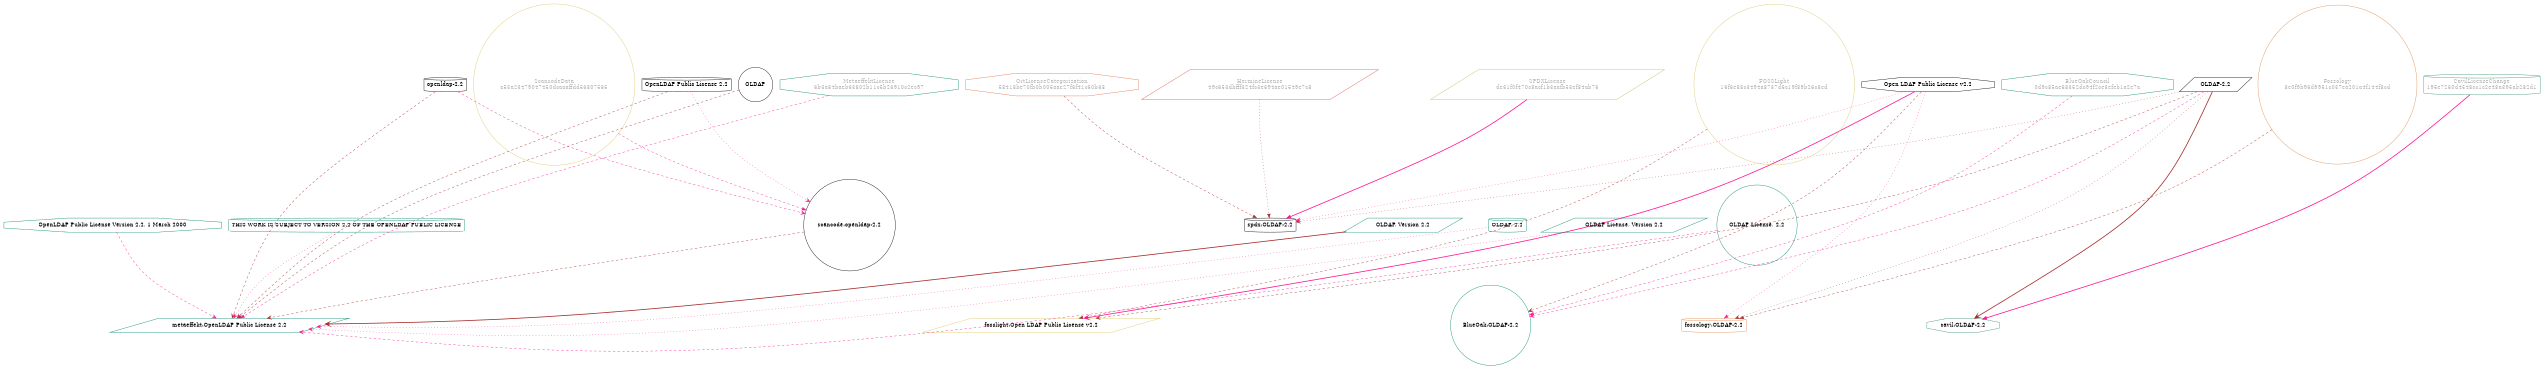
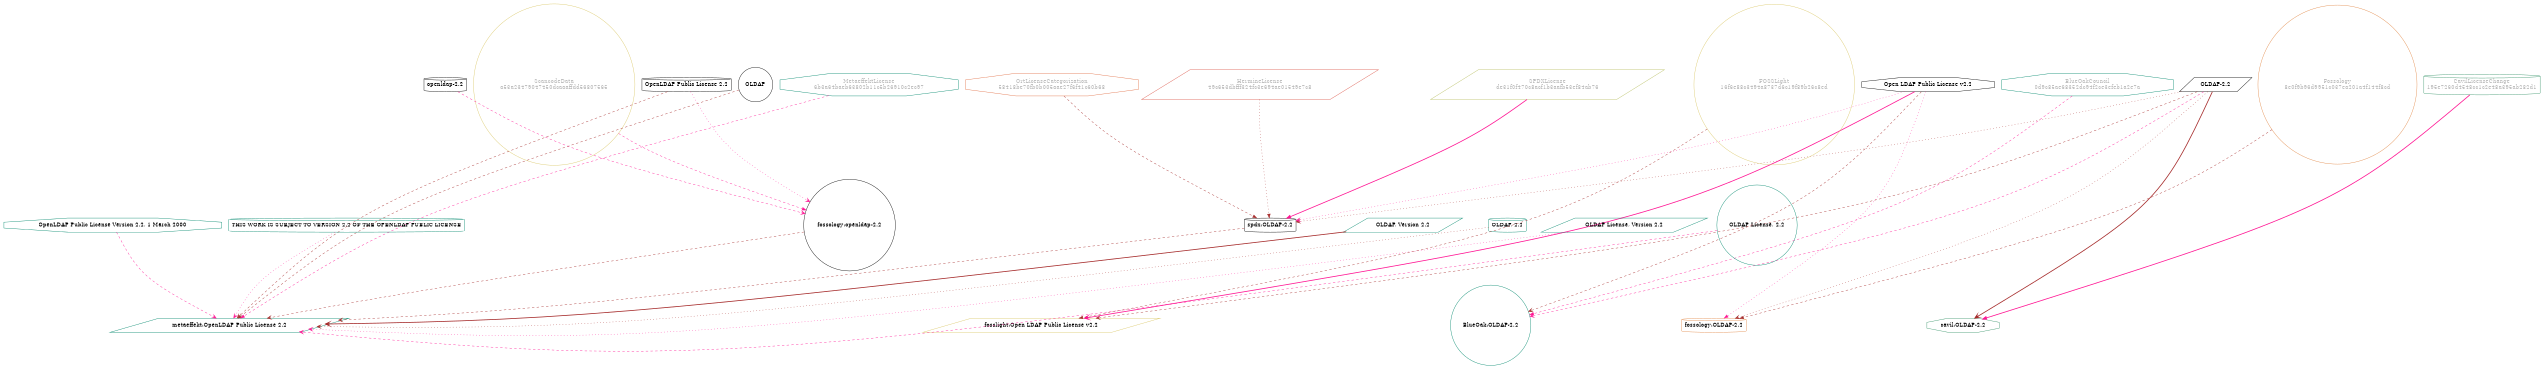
(312, 184) -> (794, 281)
(850, 225) -> (850, 225)
(906, 295) -> (906, 295)
